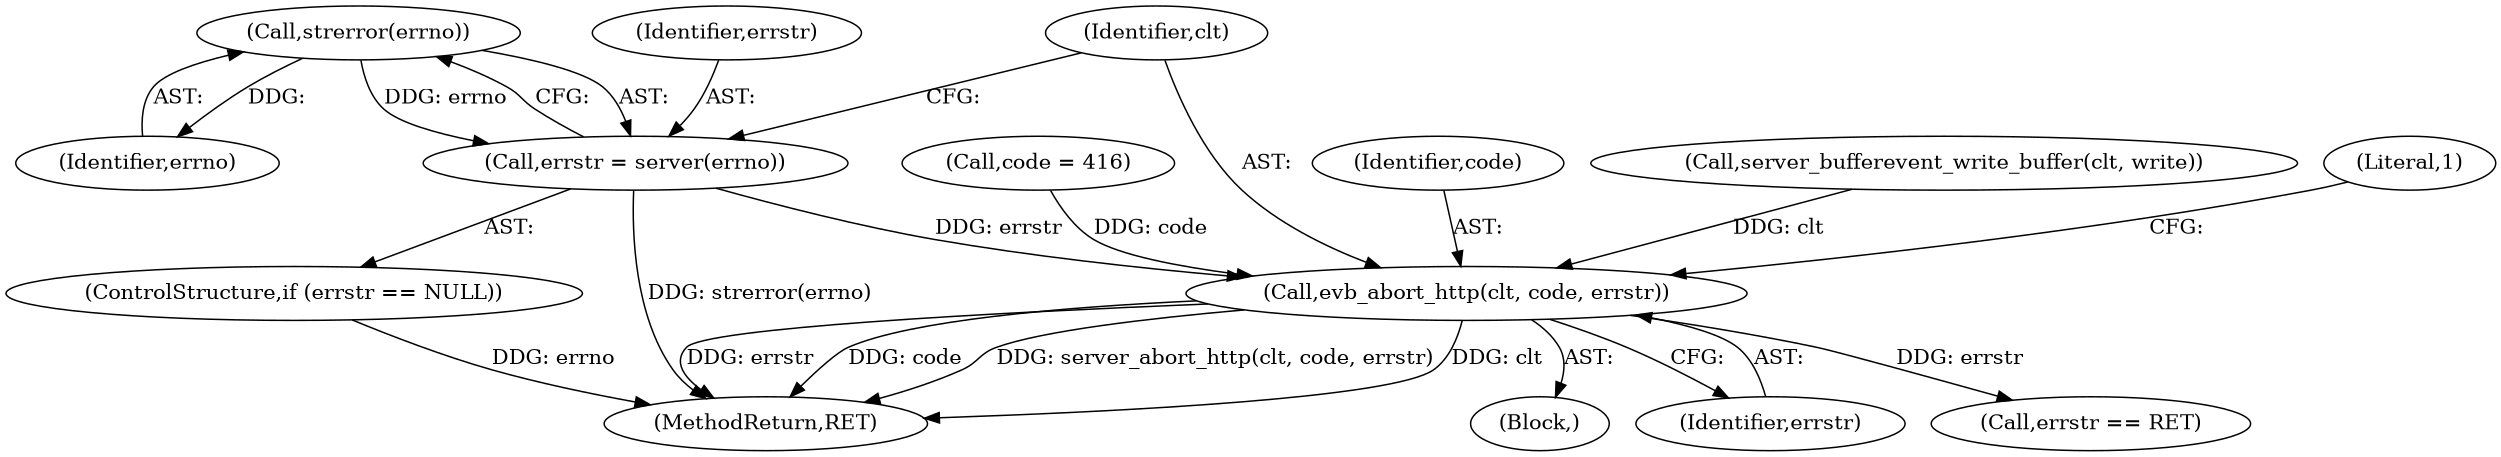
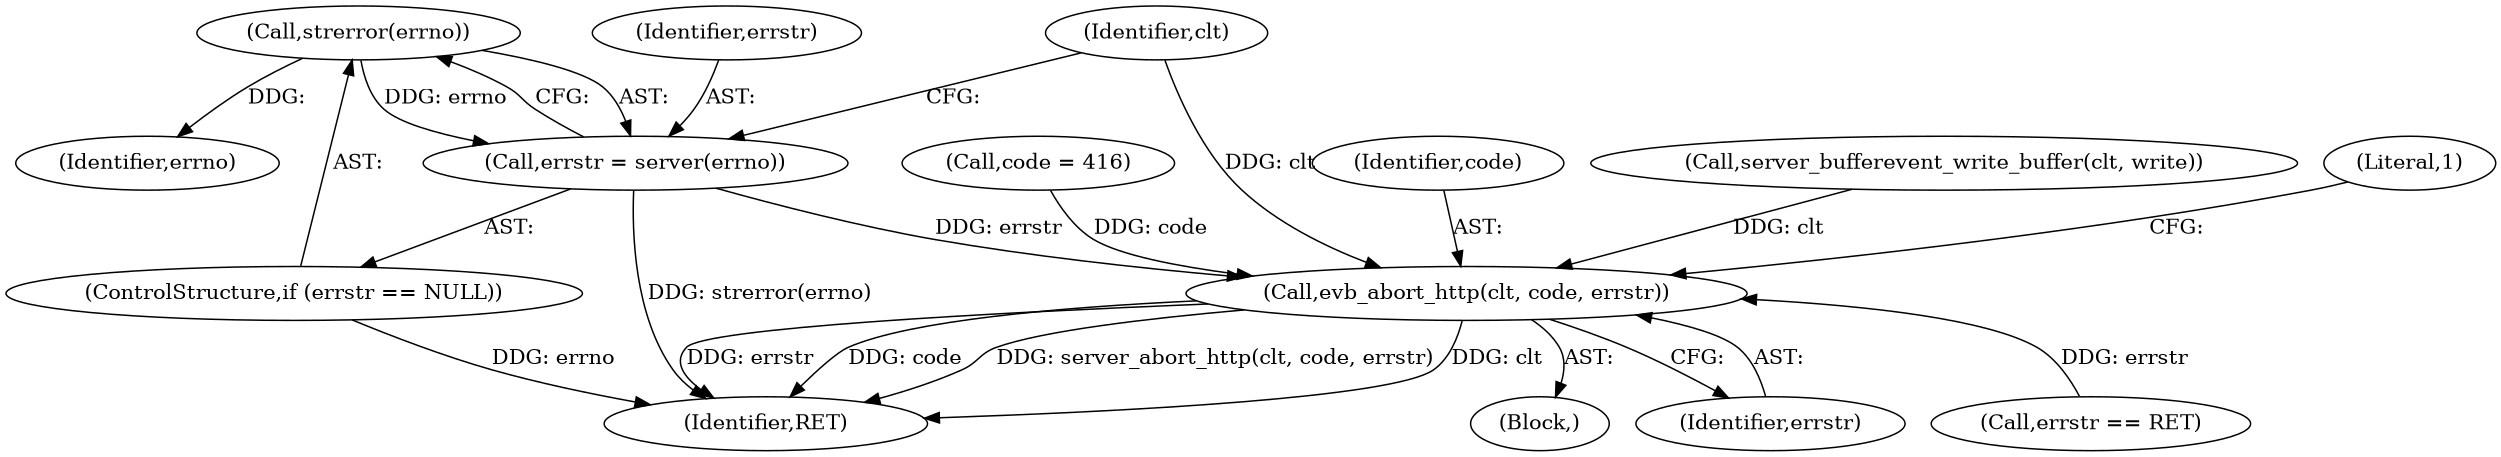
(166, 77) -> (325, 171)
(1270, 163) -> (1270, 163)
(1816, 347) -> (1931, 317)
(766, 424) -> (766, 424)
